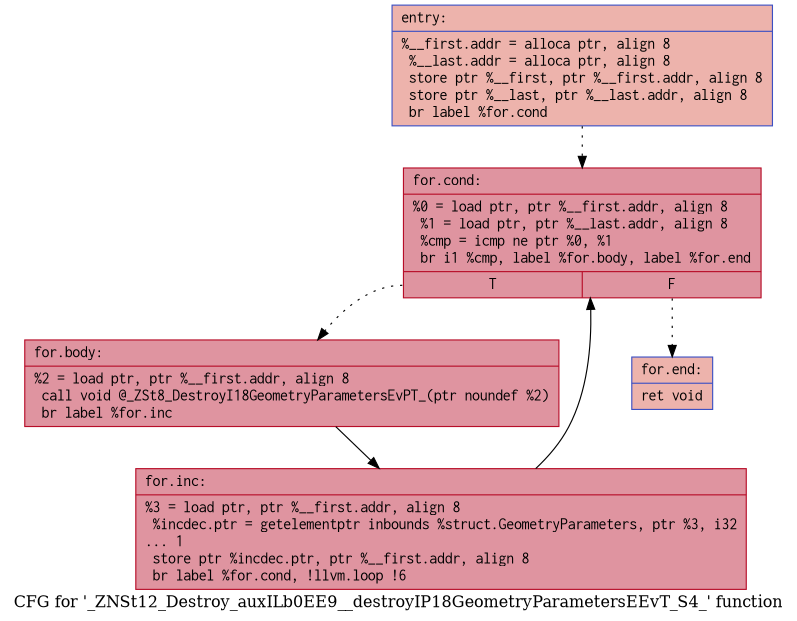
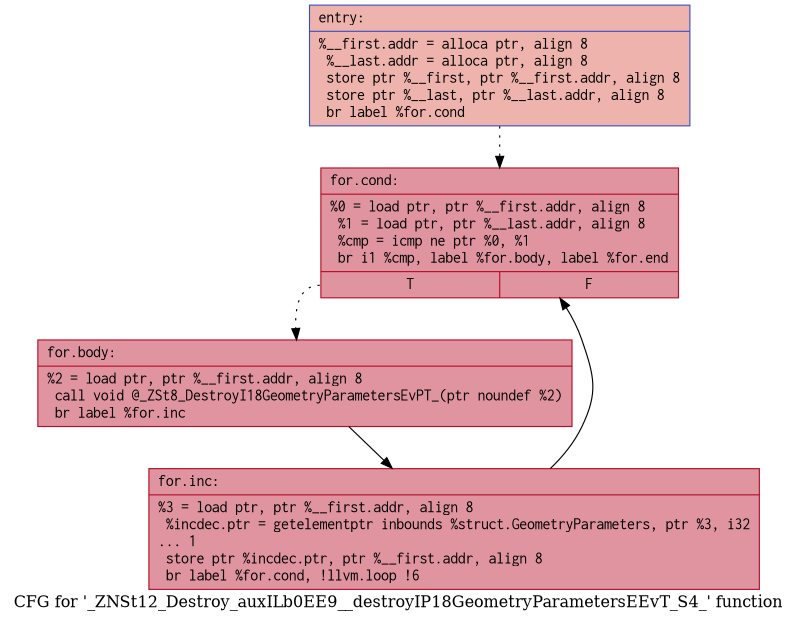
(672, 383) -> none
